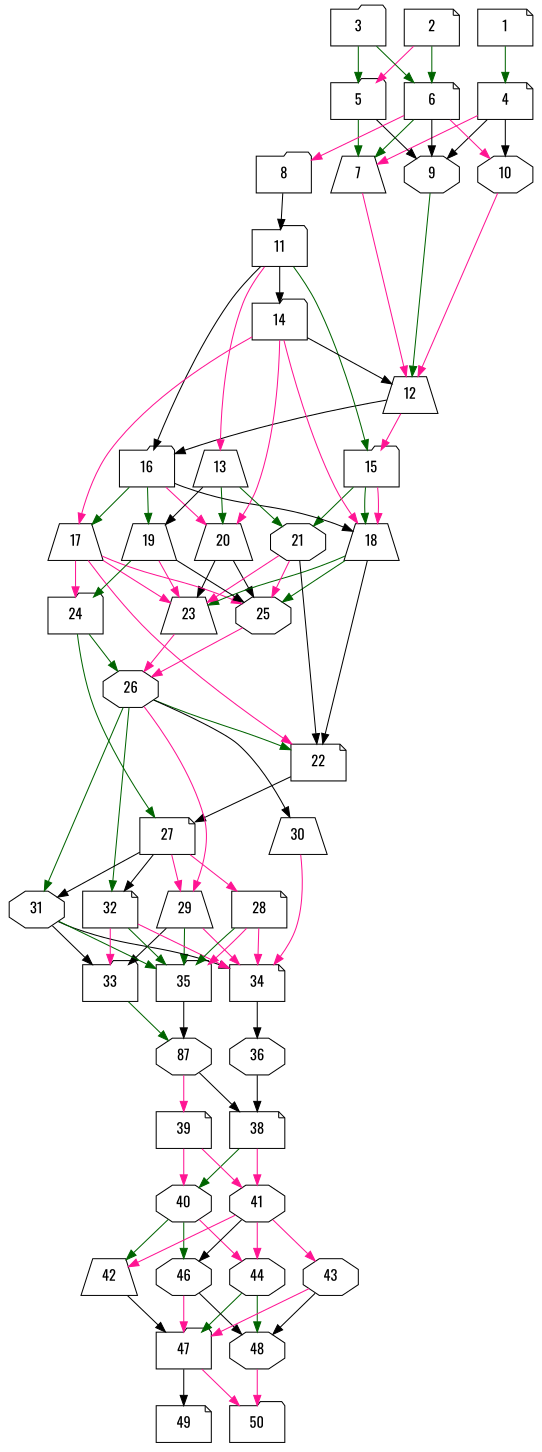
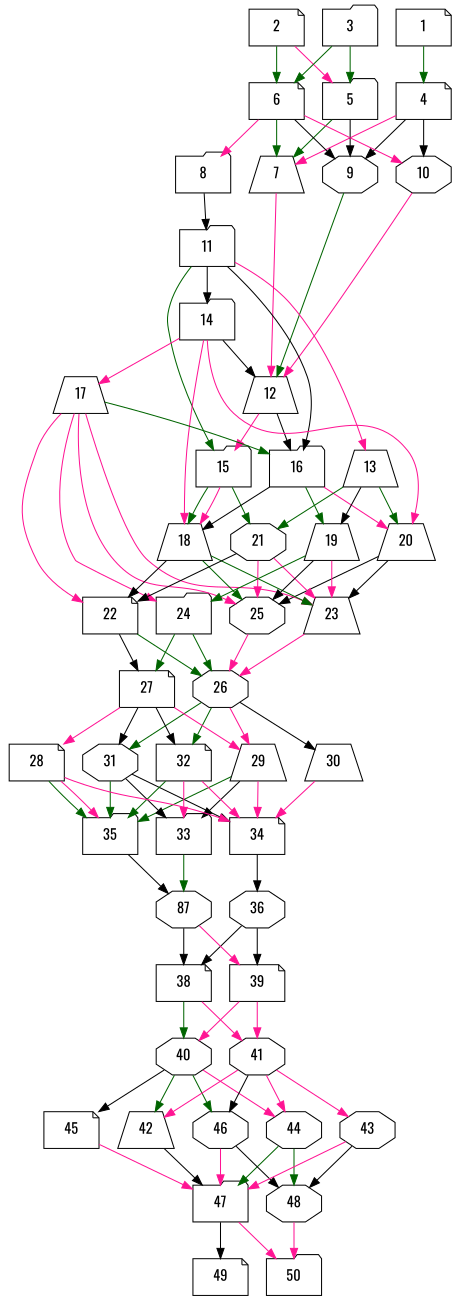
(114, 502) -> (183, 424)
(217, 723) -> (159, 648)
none -> (257, 941)
none -> (71, 1130)
